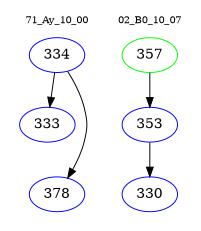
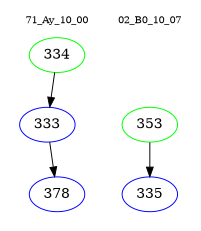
(57, 55) -> (57, 55)
(150, 55) -> none
(87, 120) -> (51, 154)
(150, 125) -> (150, 125)
(150, 194) -> (150, 194)
